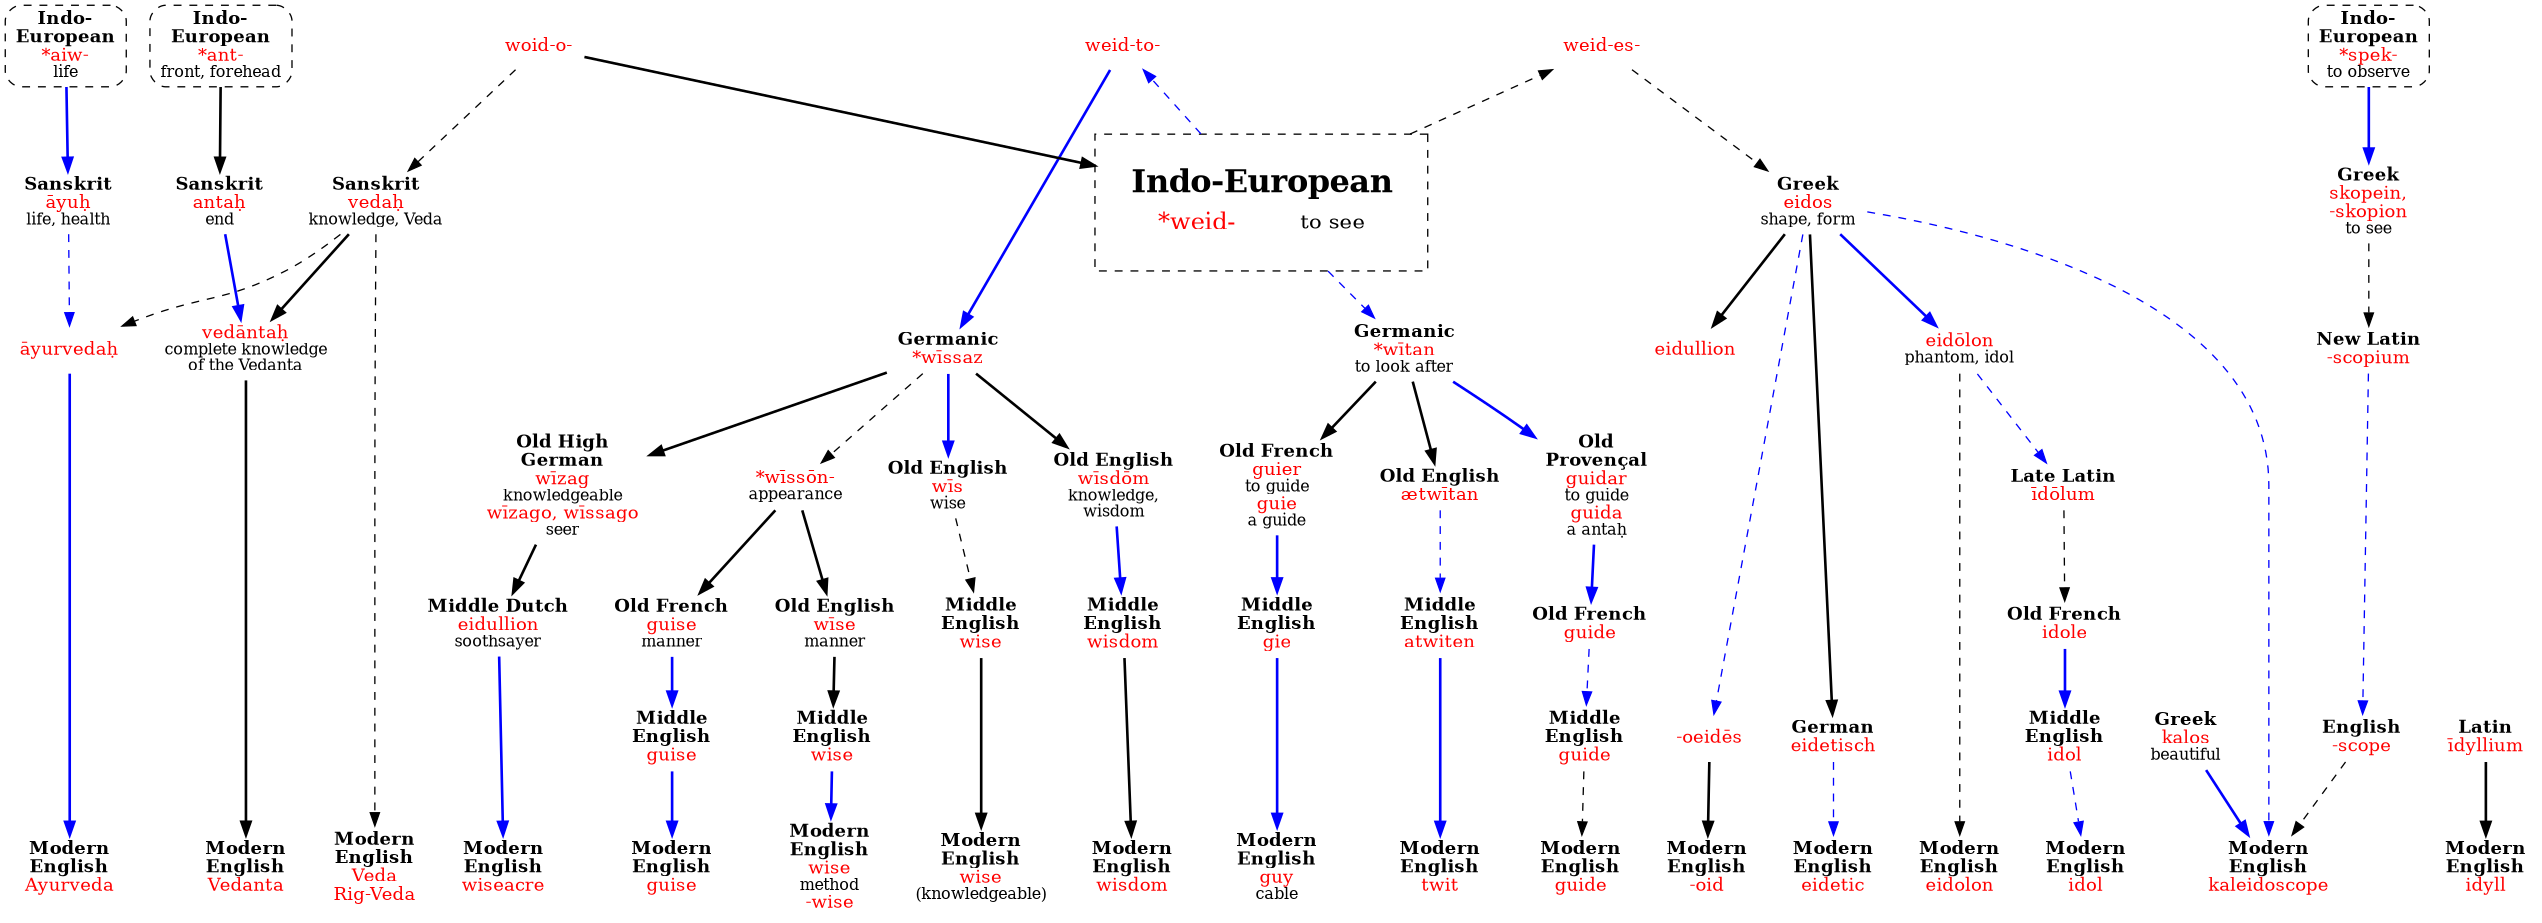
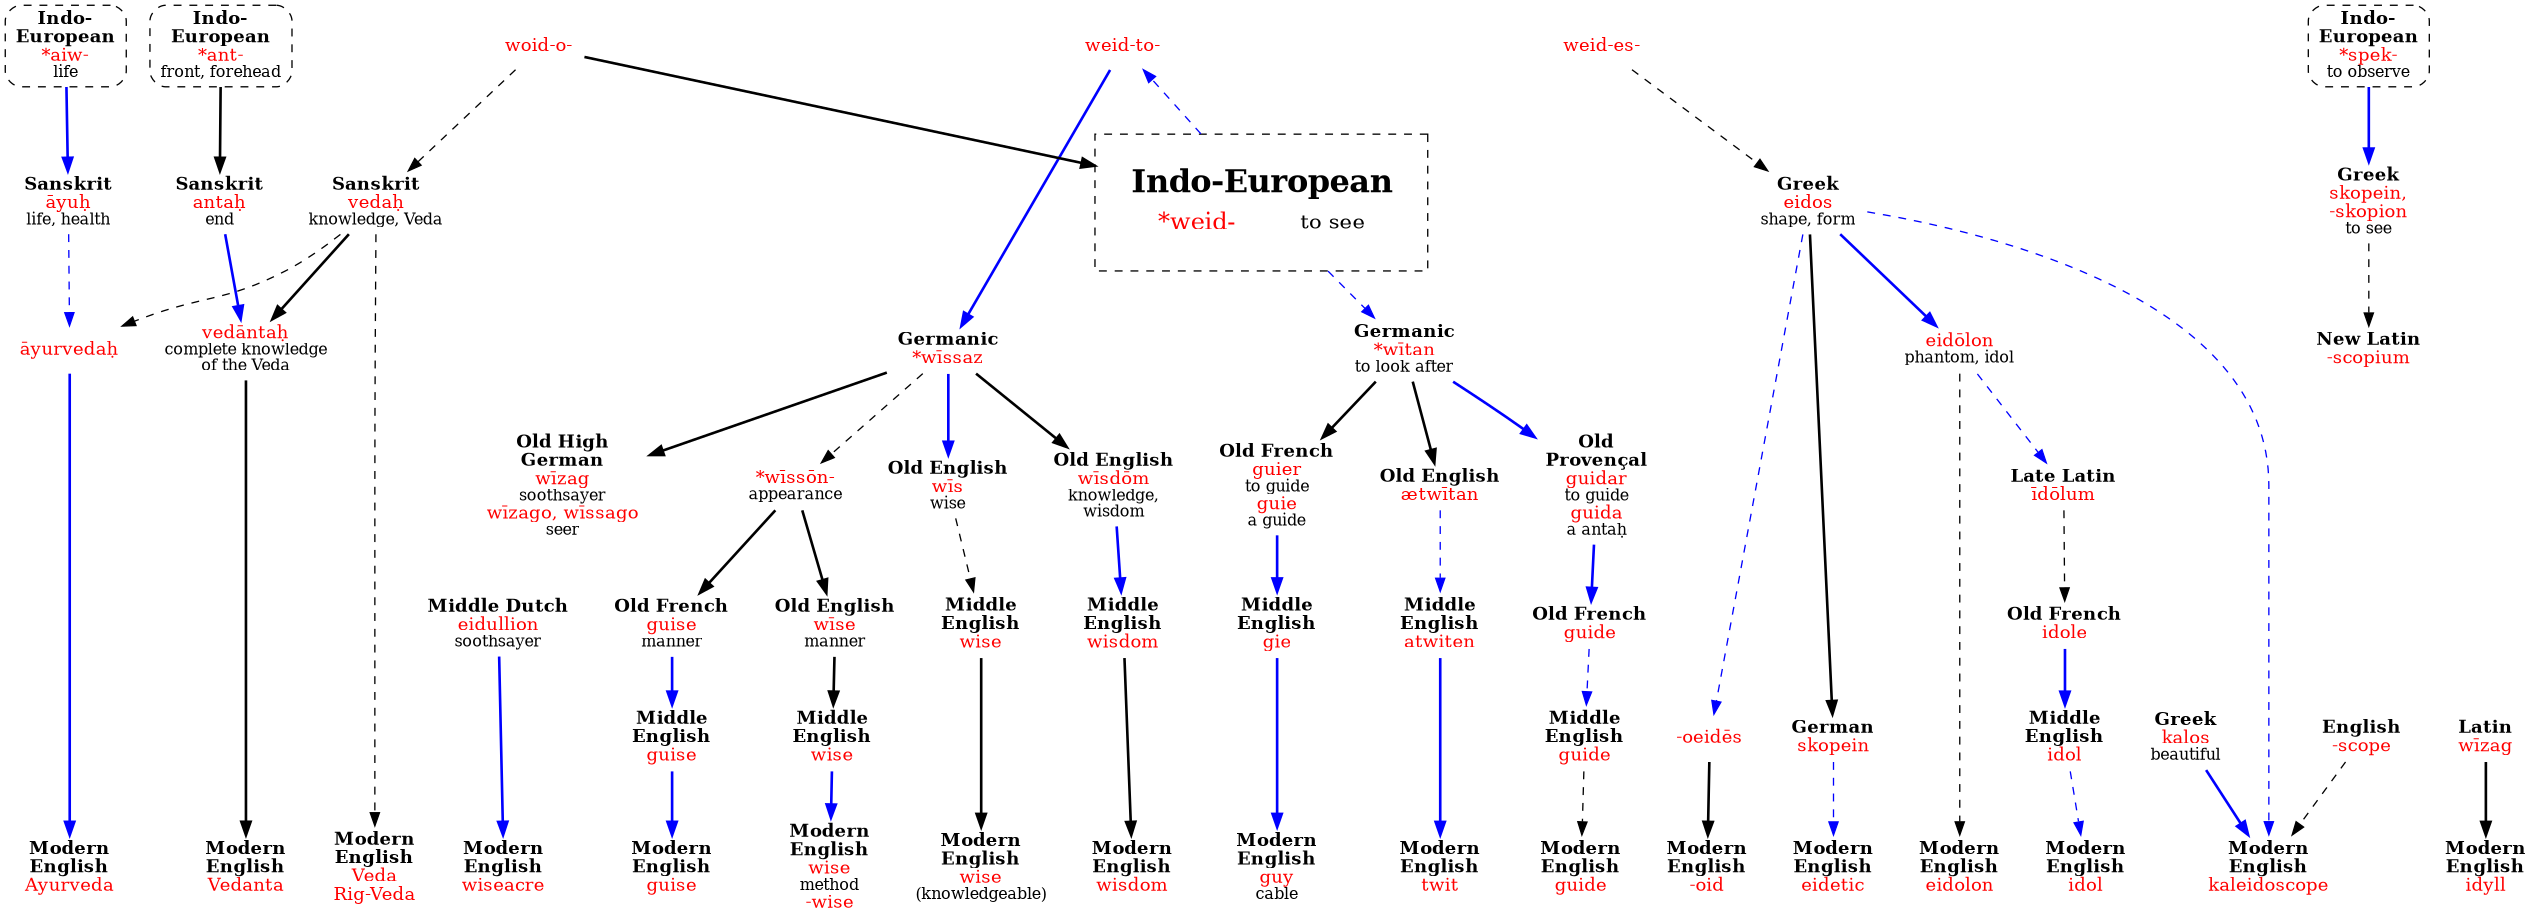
(1475, 105) -> none
(1695, 350) -> none
(246, 366) -> (246, 366)
(563, 496) -> (563, 496)
(2366, 537) -> none
(527, 563) -> none
(1833, 746) -> (1833, 746)
(2486, 746) -> (2486, 746)
